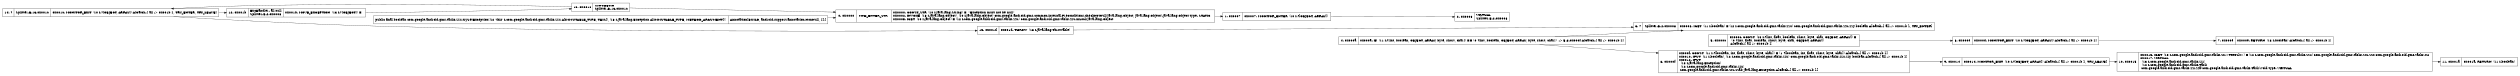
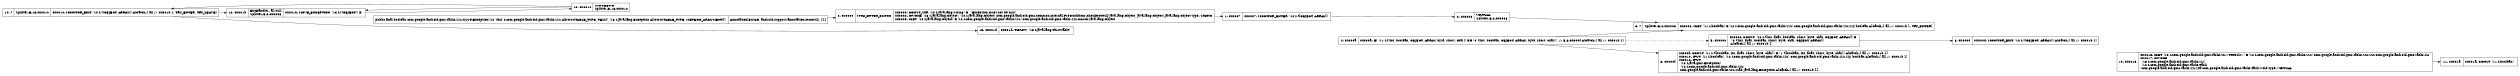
(732, 10) -> (470, 8)
(873, 16) -> (874, 16)
(1352, 29) -> (1582, 20)
none -> (1666, 41)
(2275, 41) -> none
(2155, 58) -> (2155, 58)
(2026, 62) -> none
(2490, 62) -> (2490, 62)
(1700, 63) -> (1700, 63)
